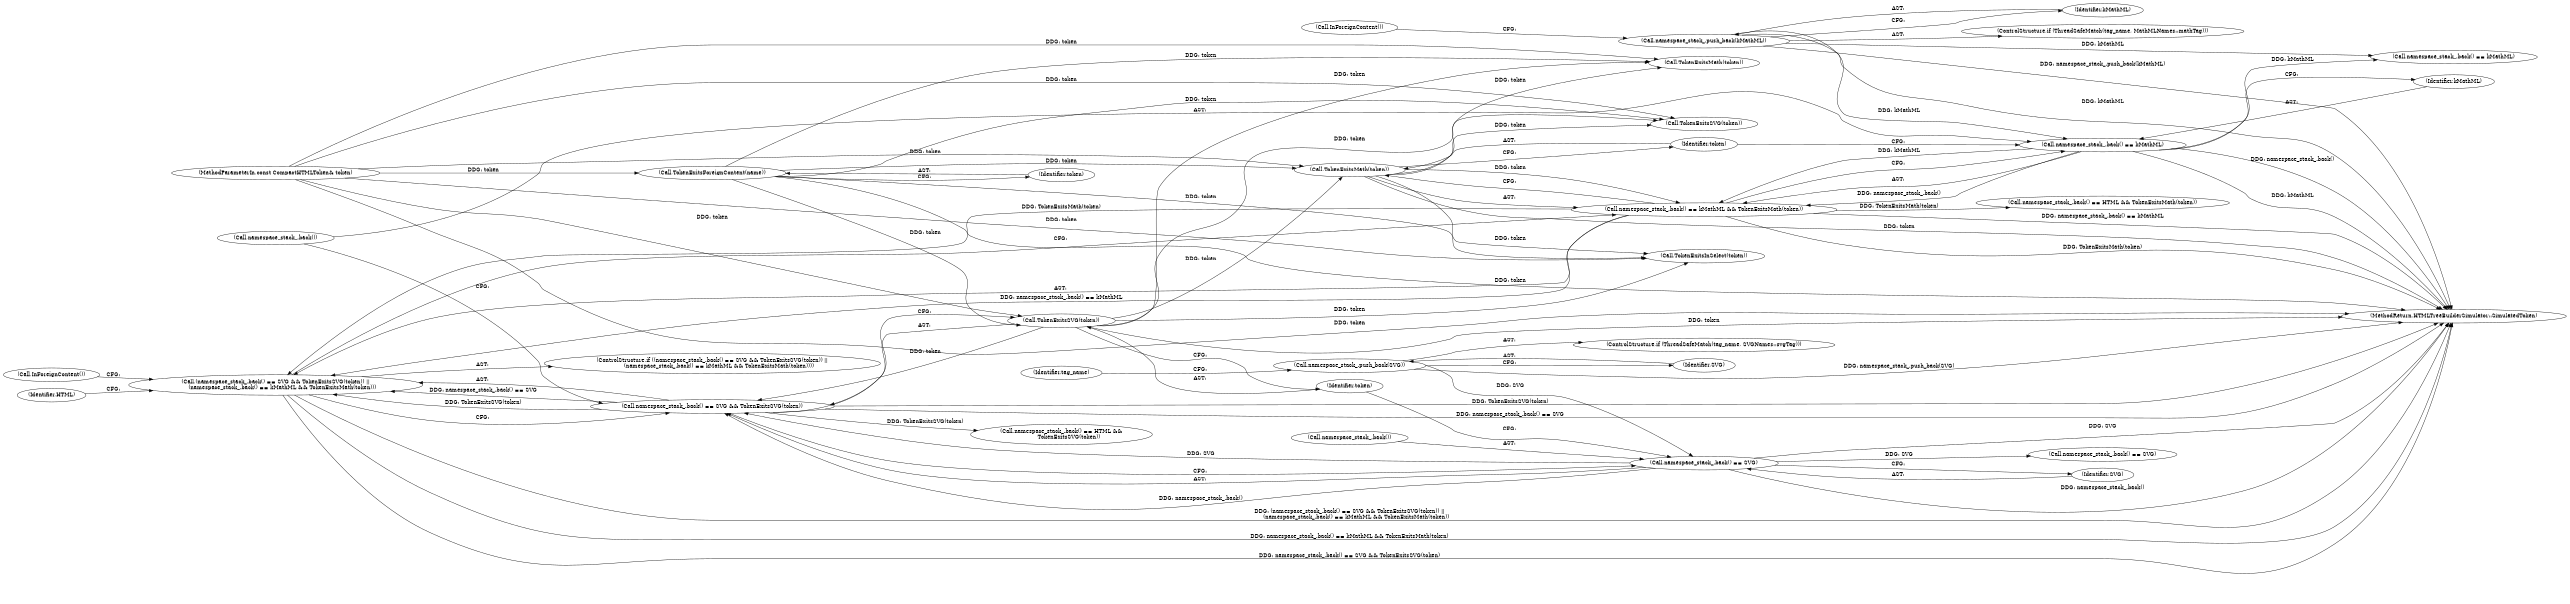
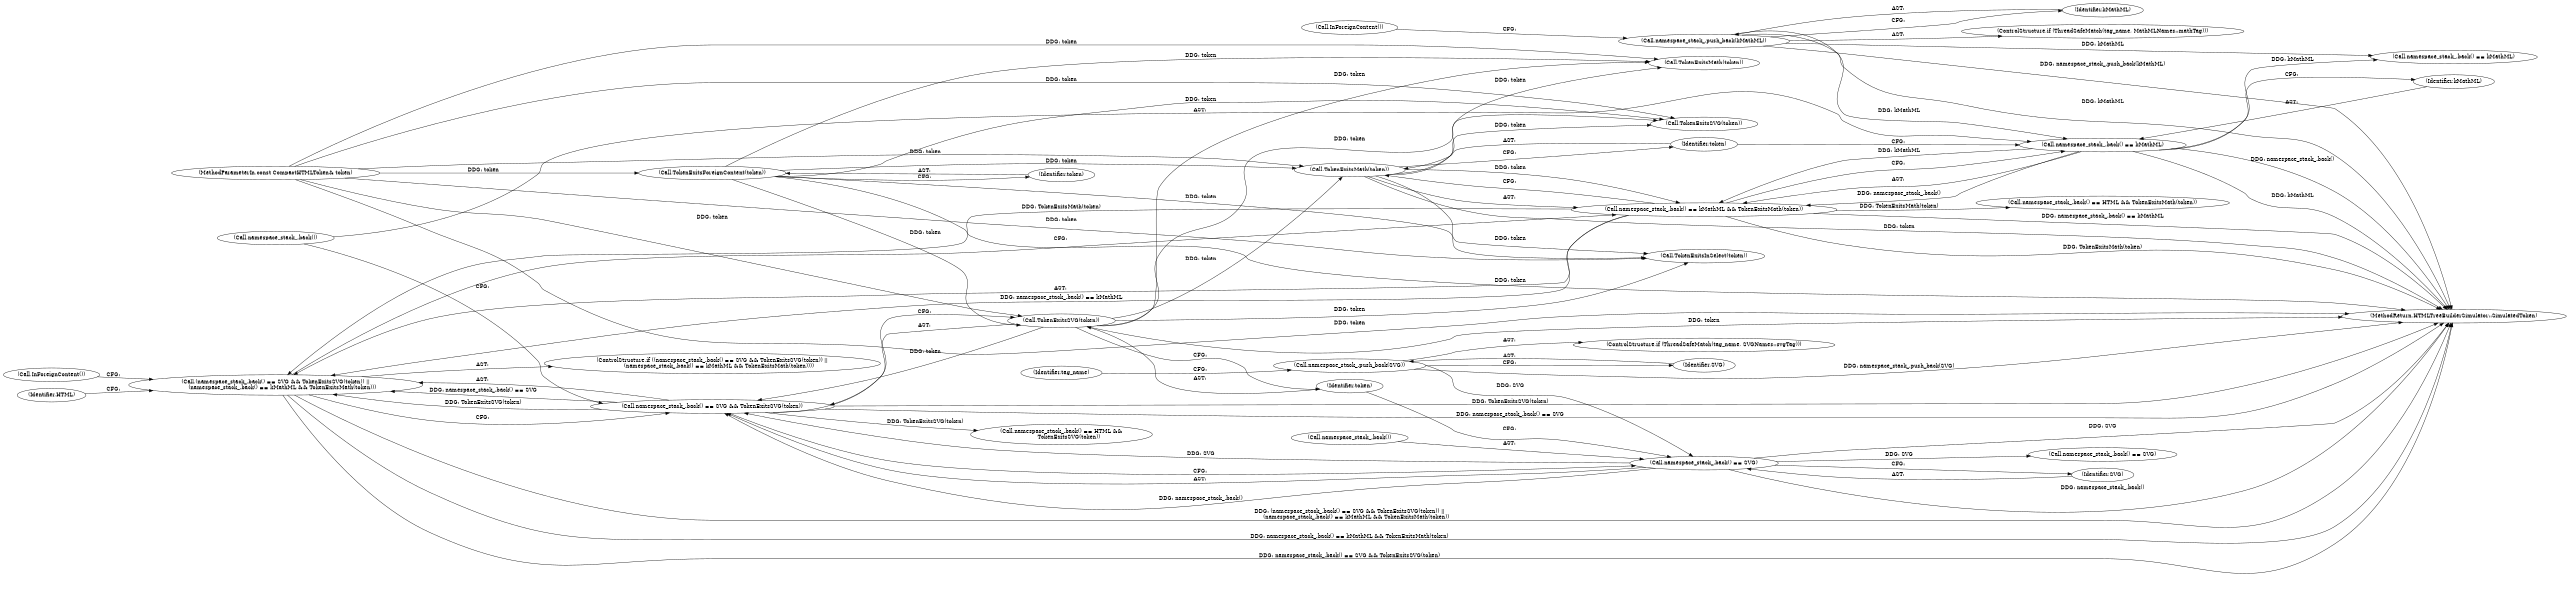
(712, 173) -> (712, 173)
